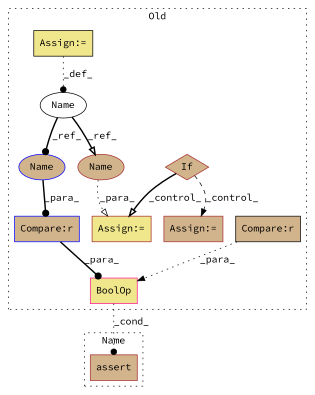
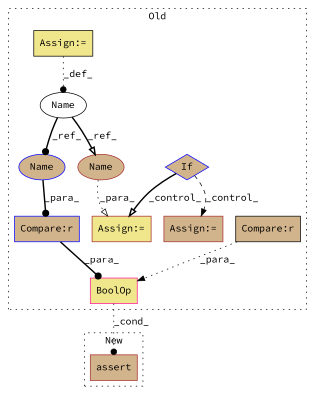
(187, 167) -> (187, 167)
(114, 341) -> (114, 341)
